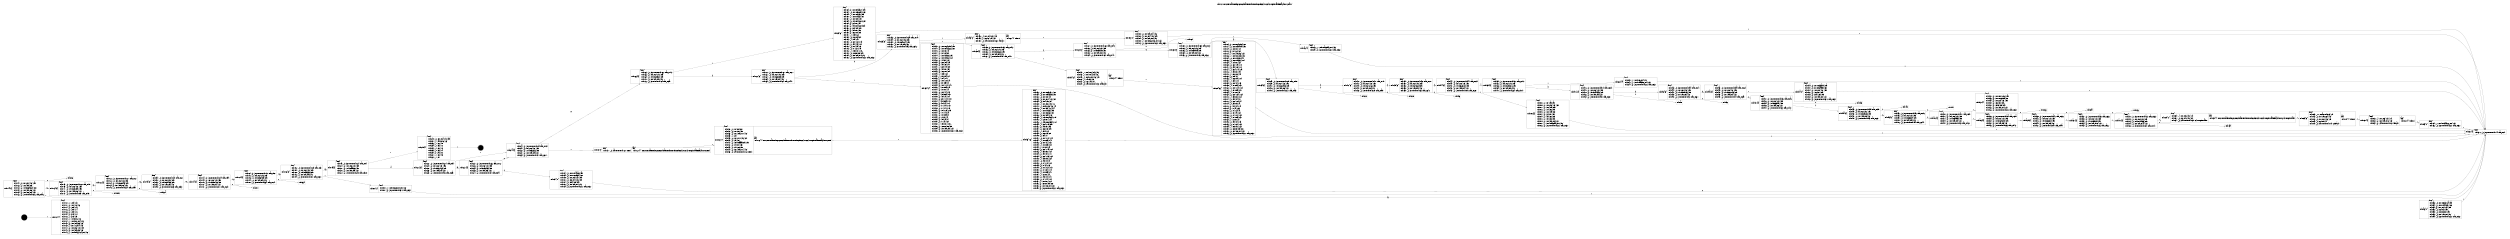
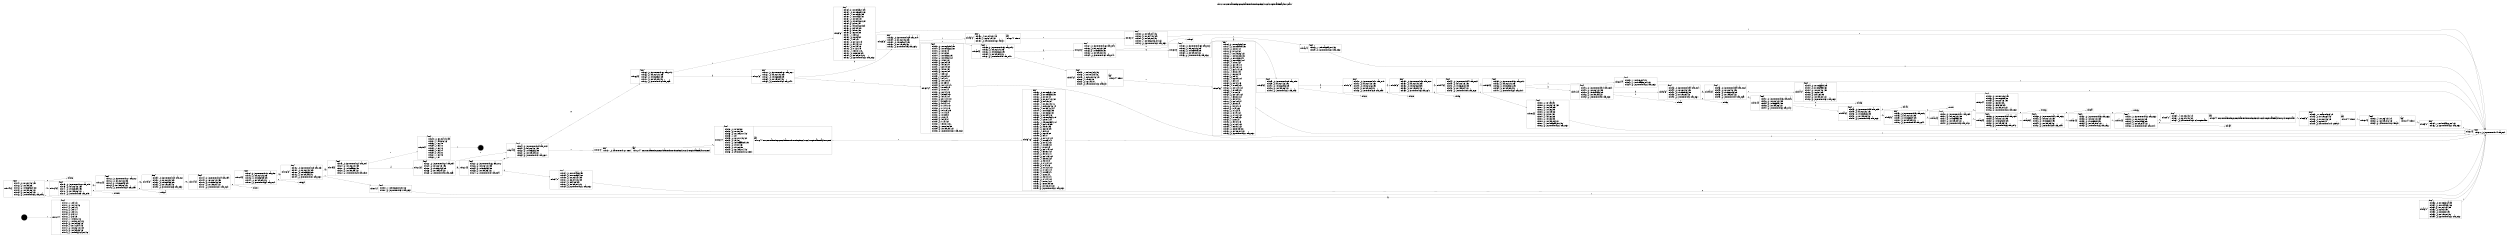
(232, 180) -> none
